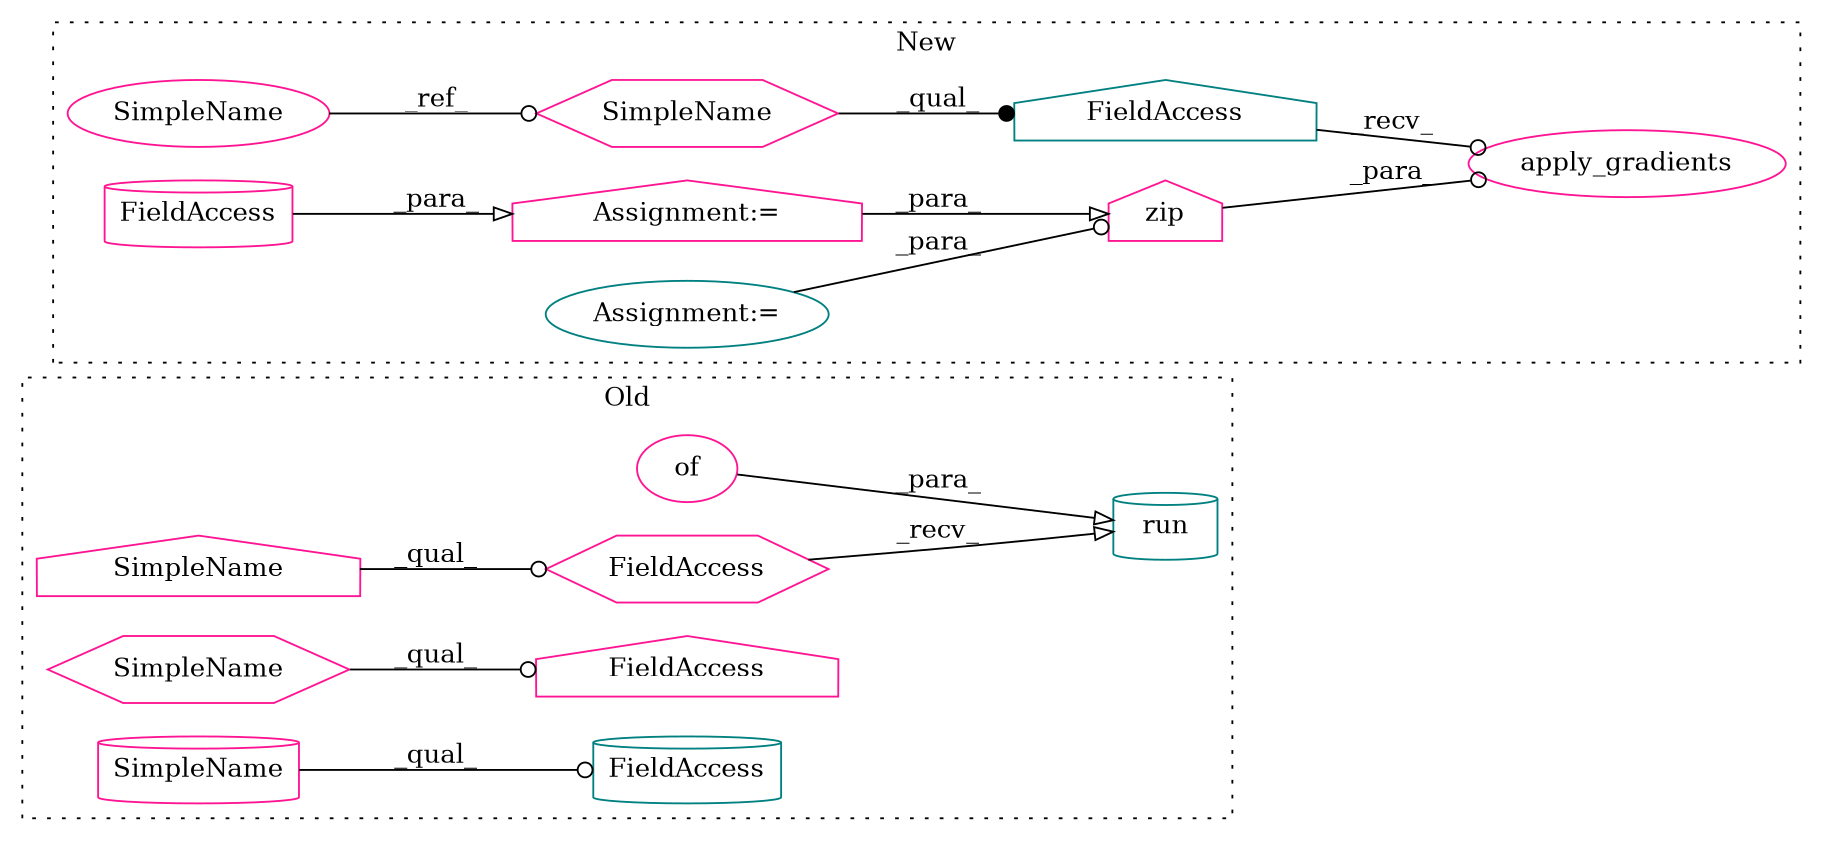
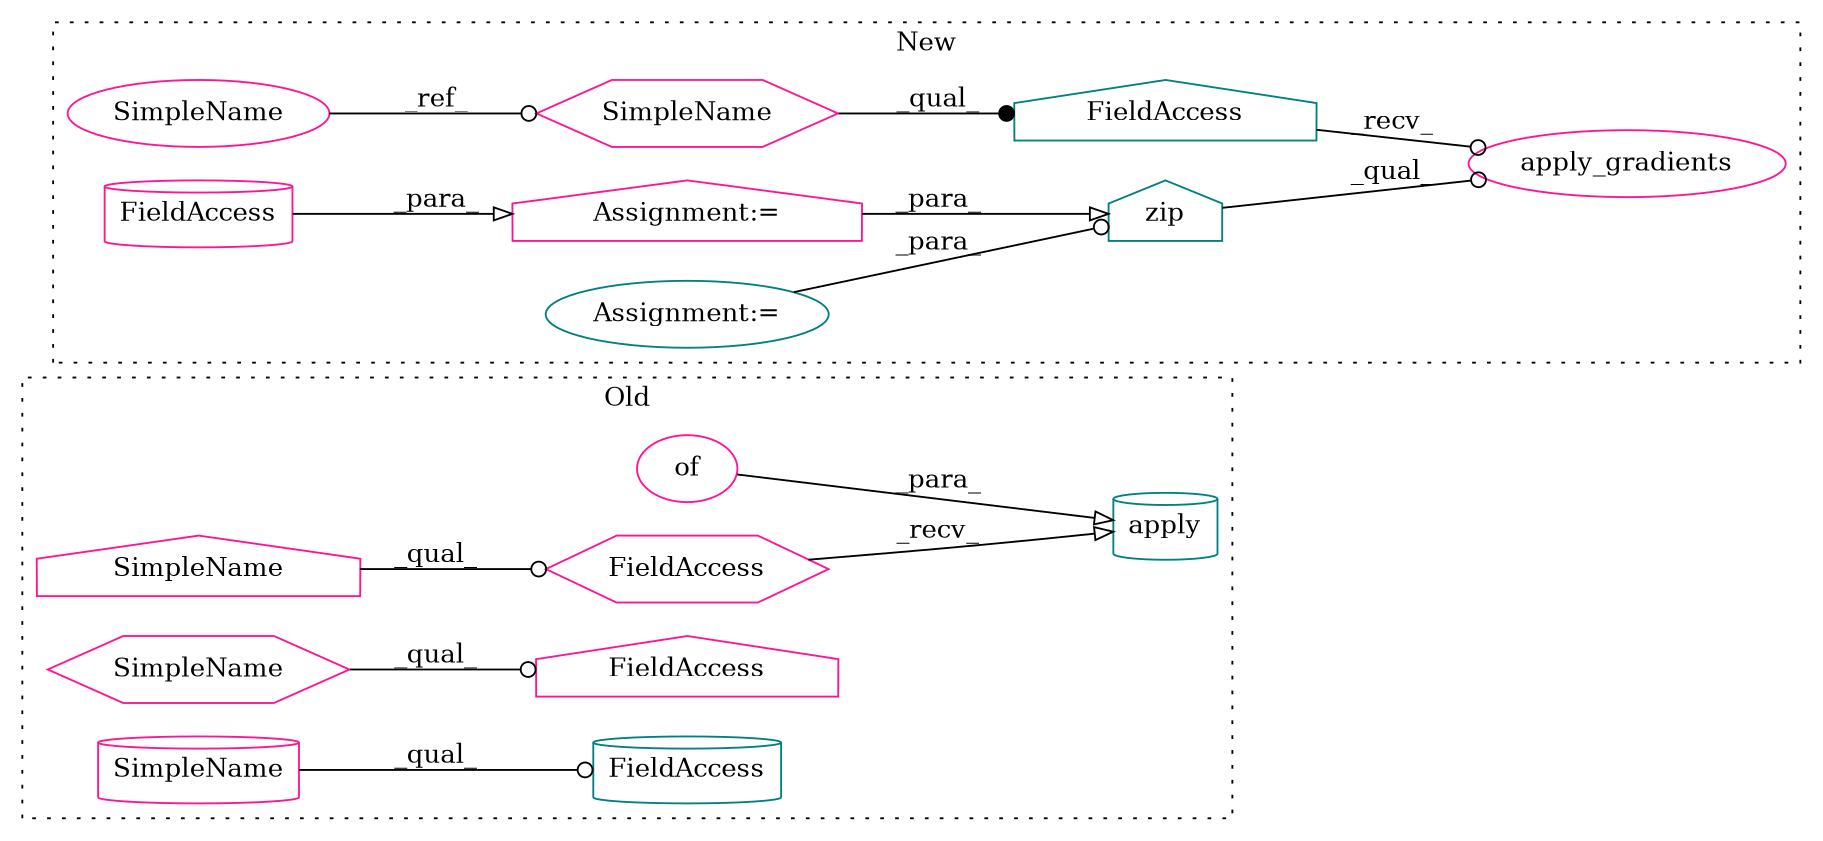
(1393, 172) -> (1393, 172)
(1165, 214) -> (1165, 214)
(1165, 526) -> (1165, 526)
